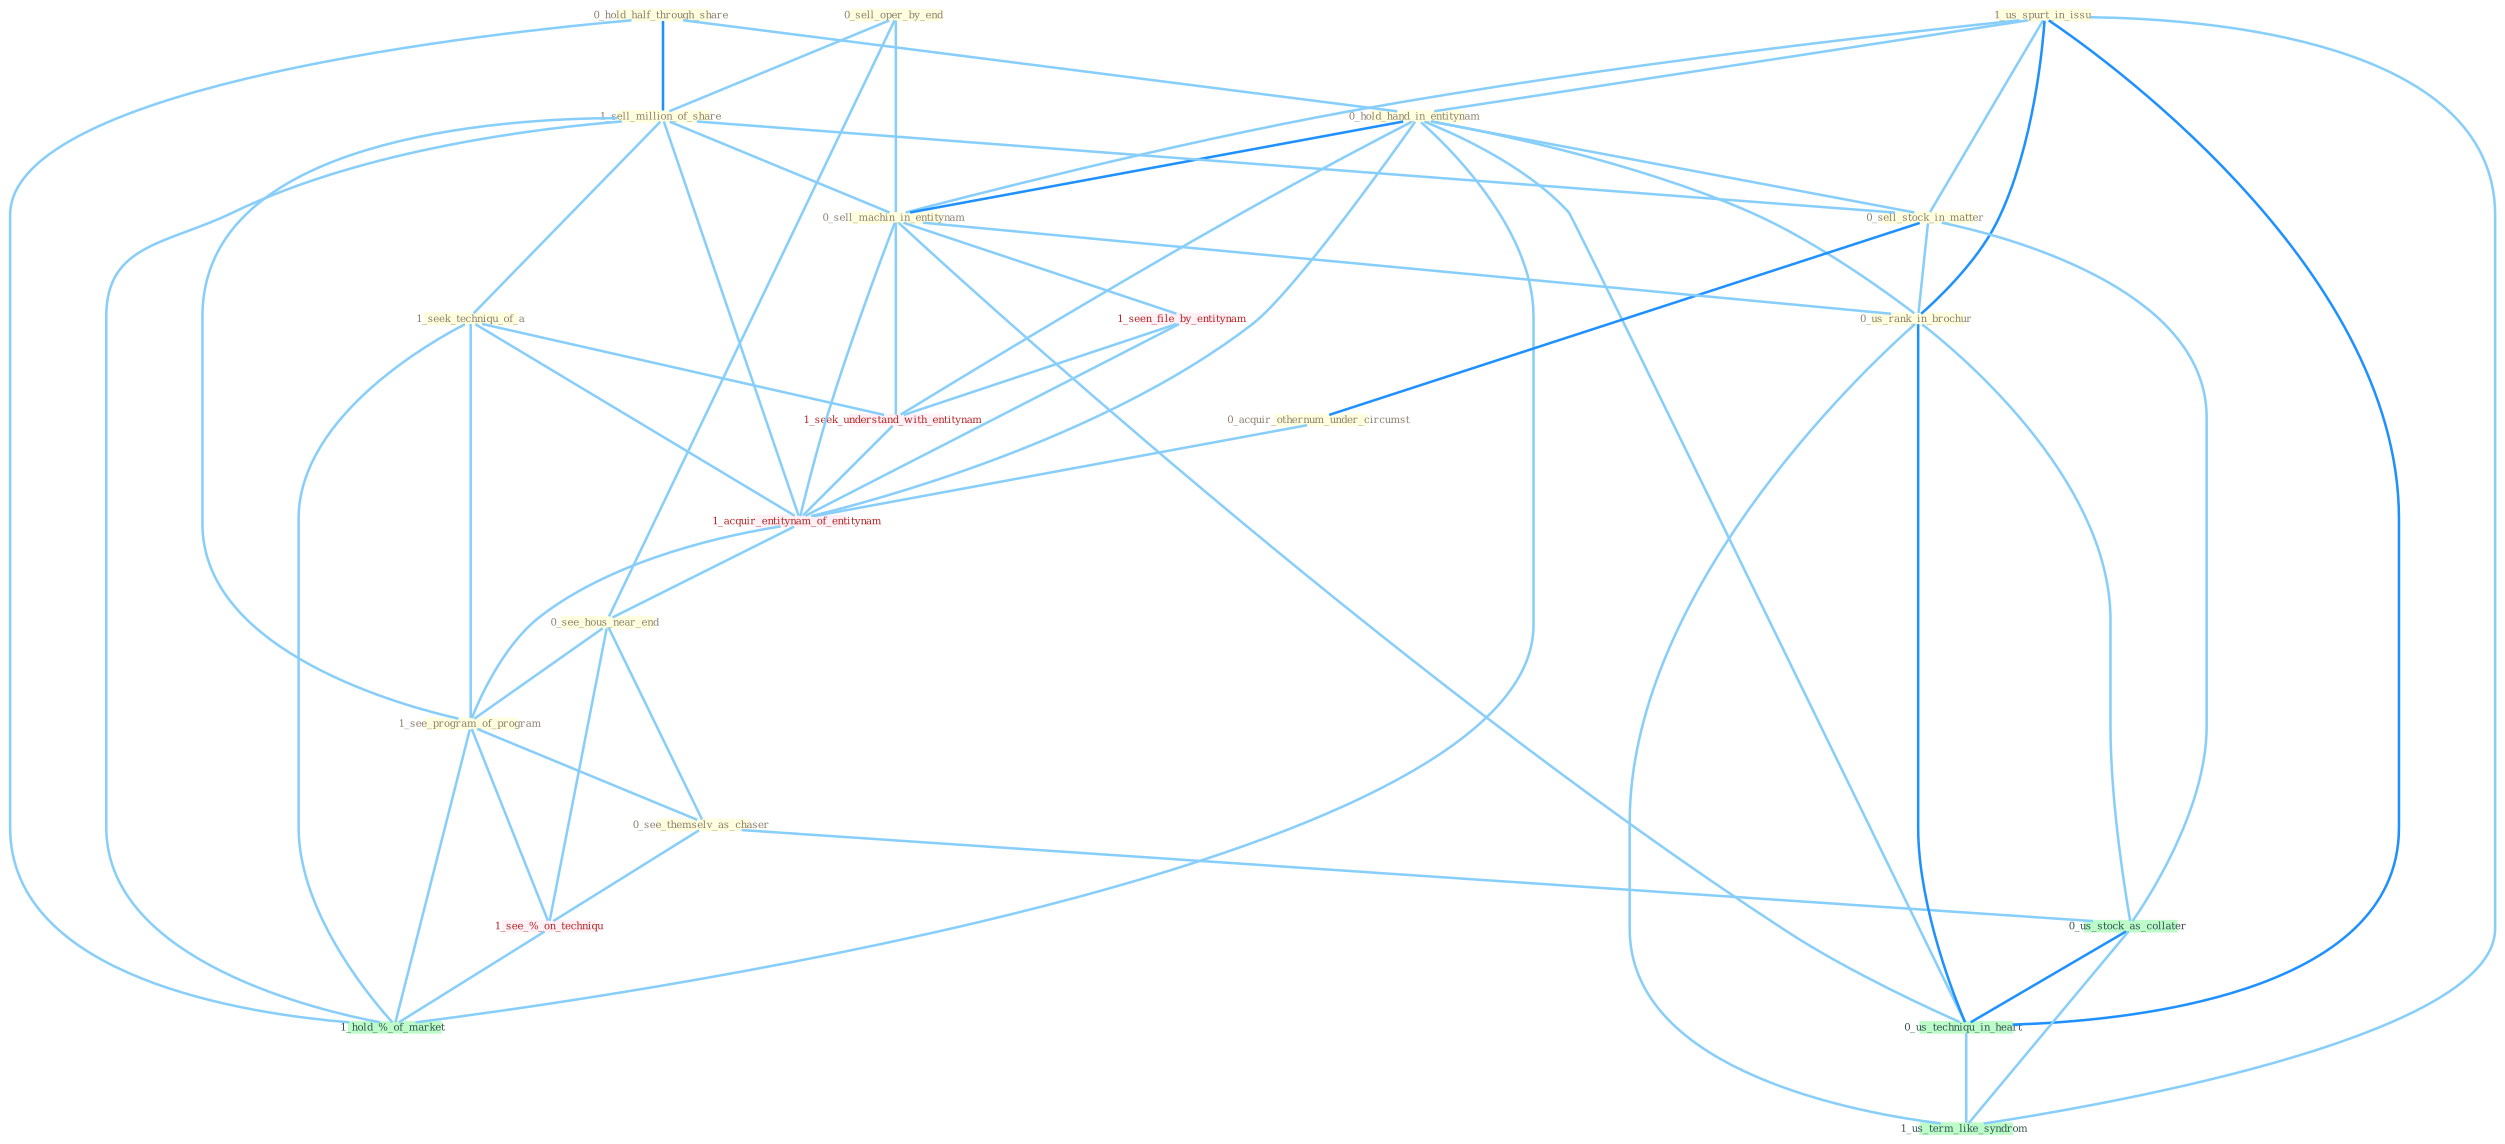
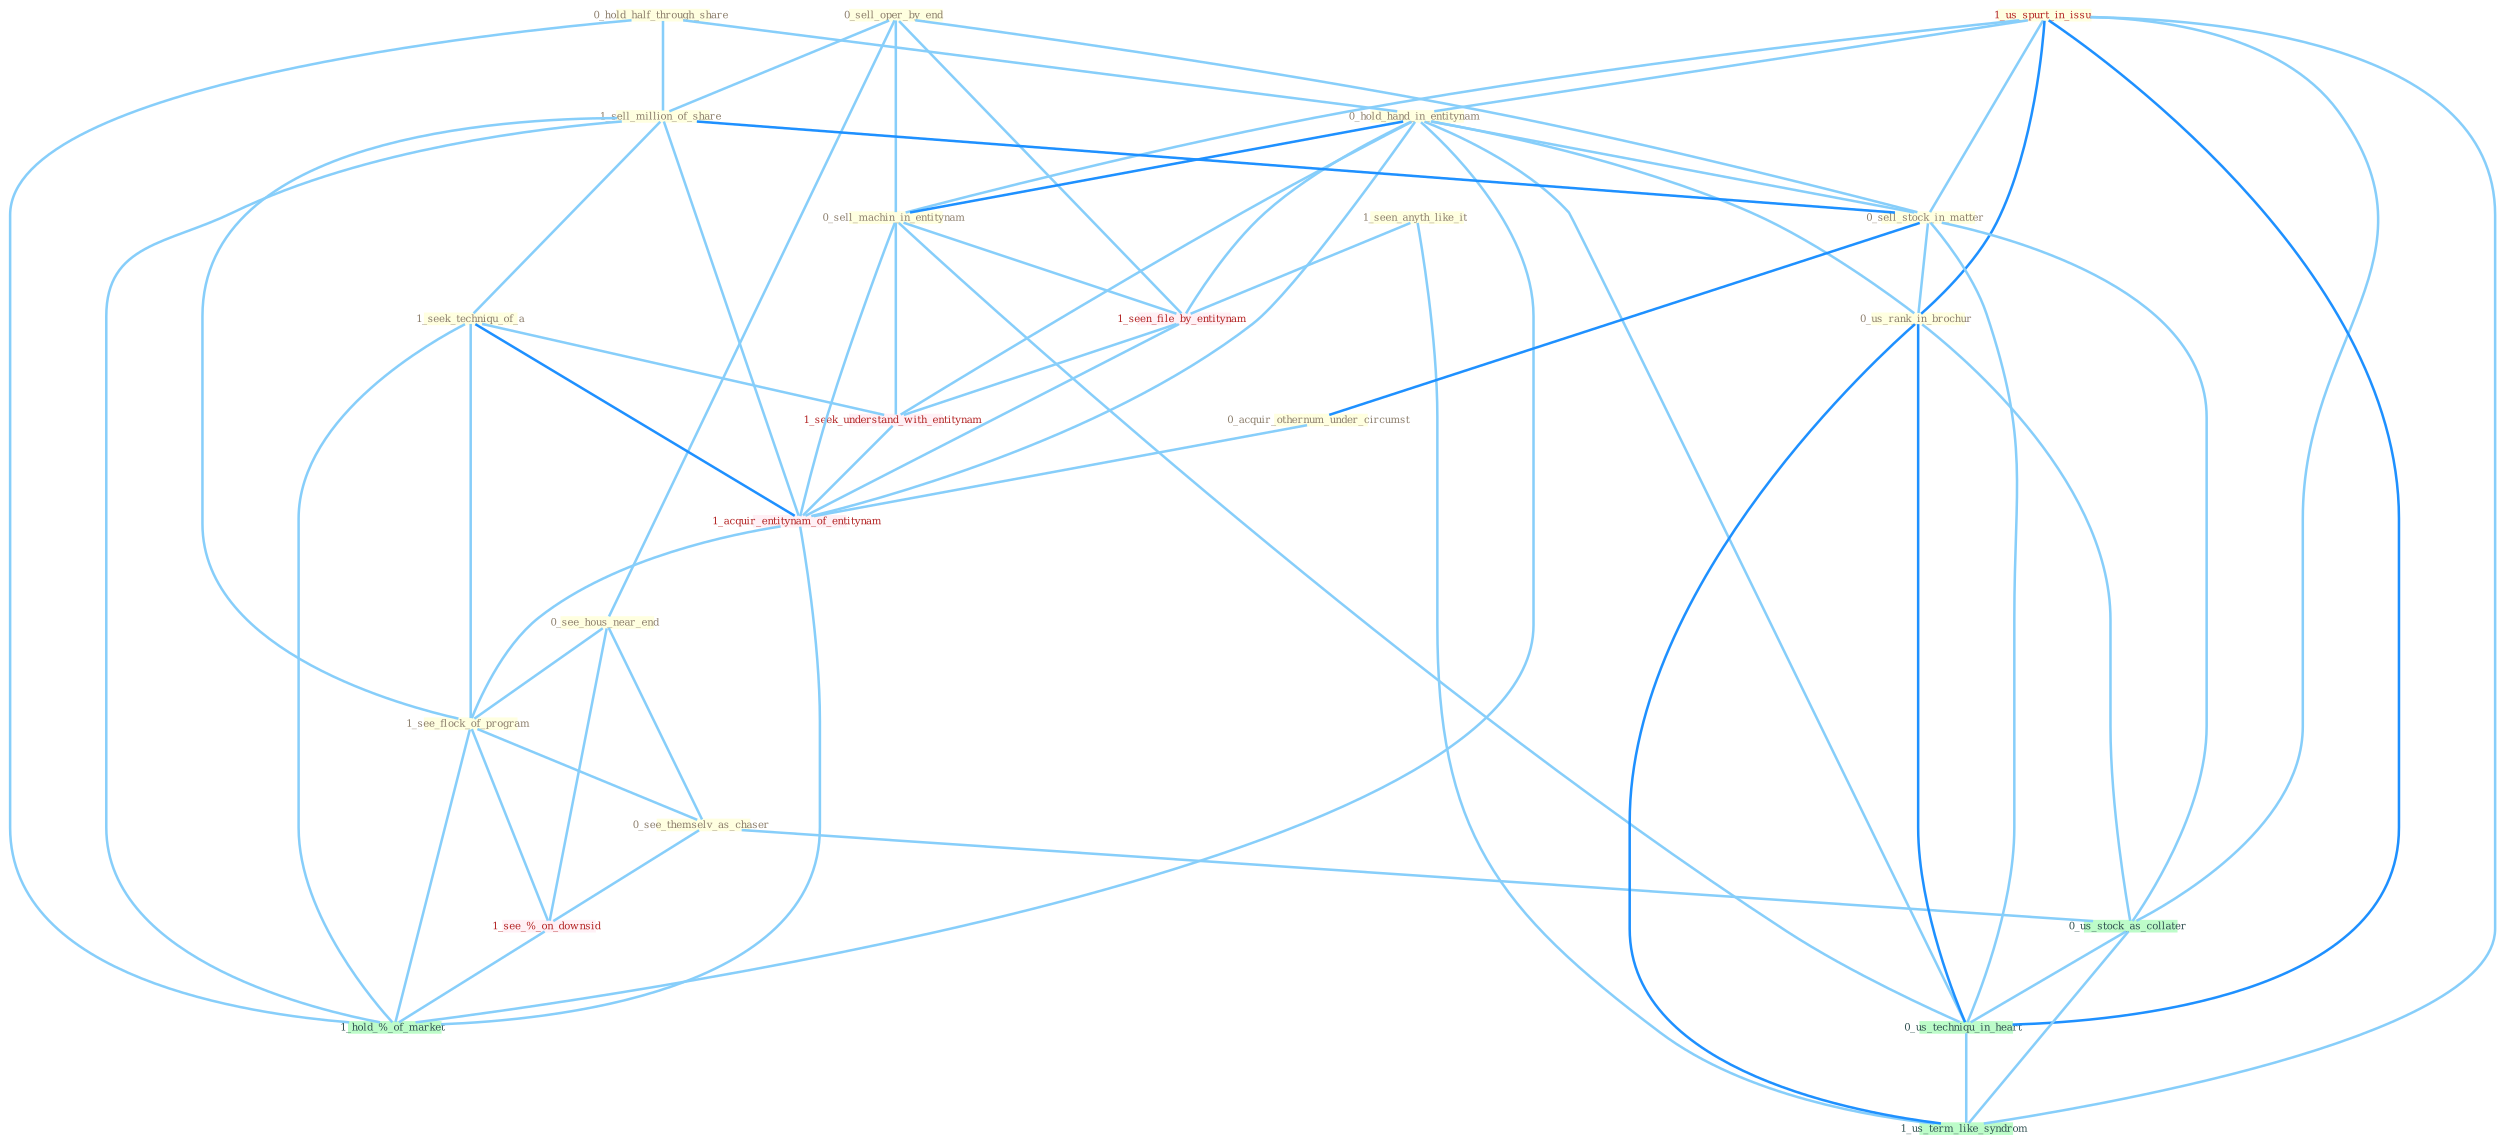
(2045, 15) -> (2045, 15)
(663, 66) -> (663, 66)
none -> (1369, 90)
(1266, 165) -> (1266, 165)
(780, 167) -> none
none -> (1076, 204)
none -> (1417, 218)
none -> (1254, 224)
(1407, 268) -> none
none -> (2321, 408)
(635, 420) -> (635, 420)
(703, 572) -> (793, 904)
none -> (2014, 616)
(471, 724) -> (471, 724)
(1635, 780) -> (1635, 780)
(549, 926) -> (549, 926)
(2048, 977) -> (2048, 977)
